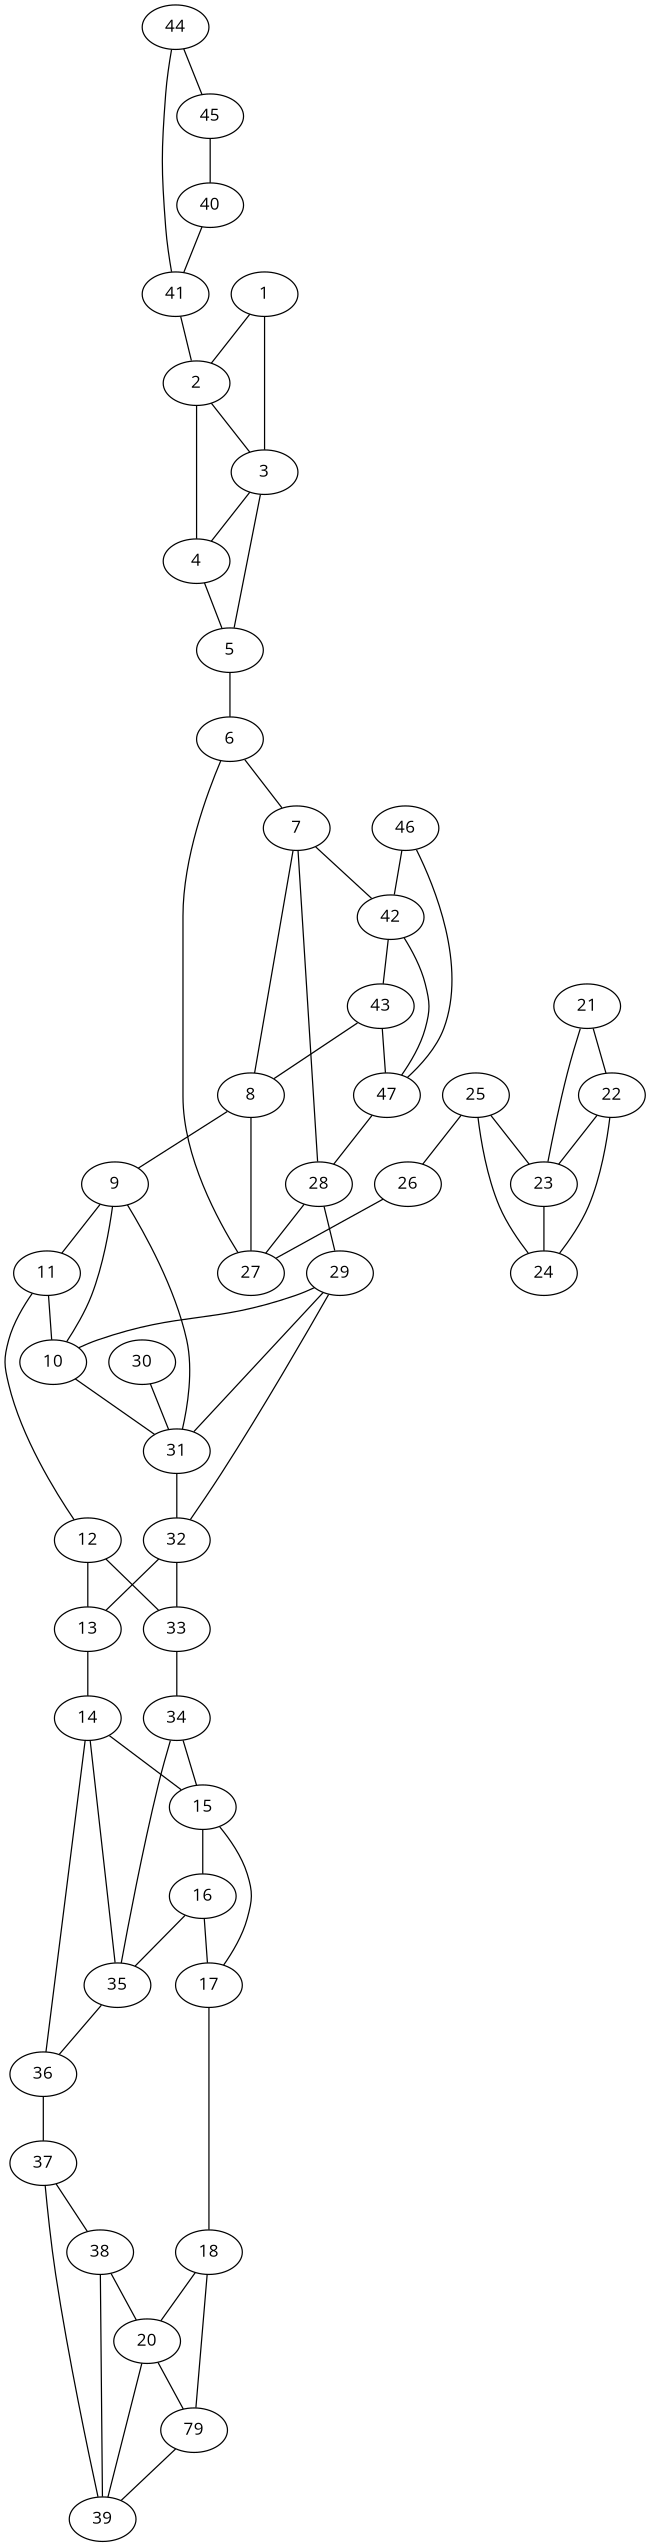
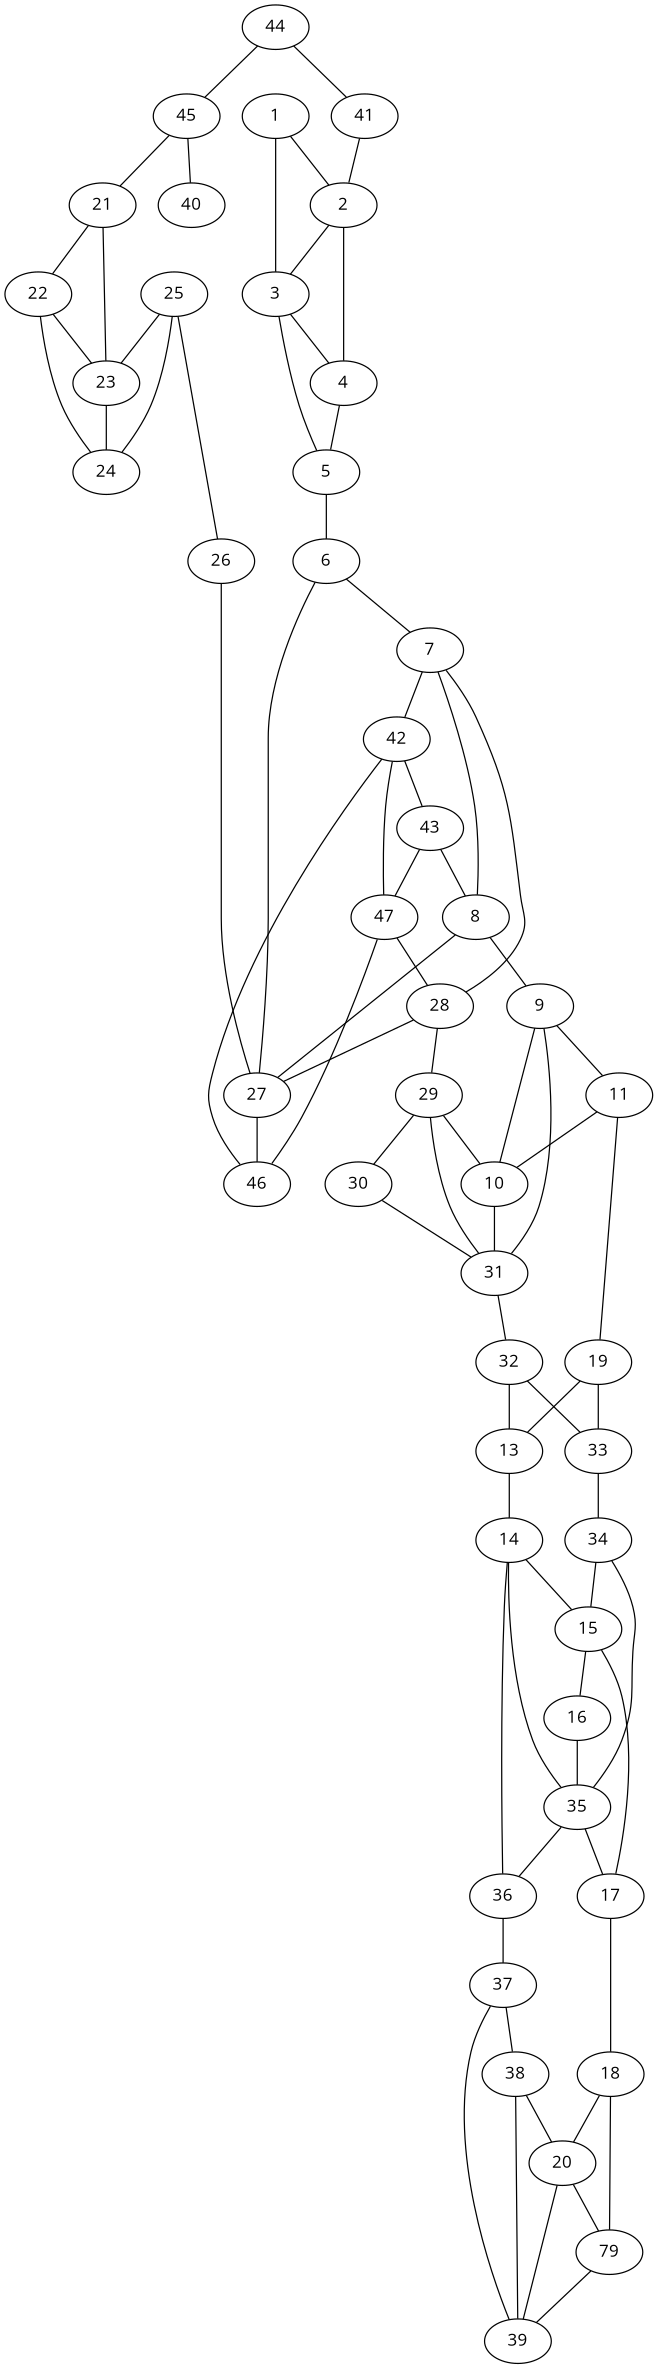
none -> (145, 161)
(193, 250) -> none
none -> (257, 1140)
(262, 1408) -> (394, 1140)
(88, 1540) -> (598, 1362)
(206, 1941) -> (594, 1851)
